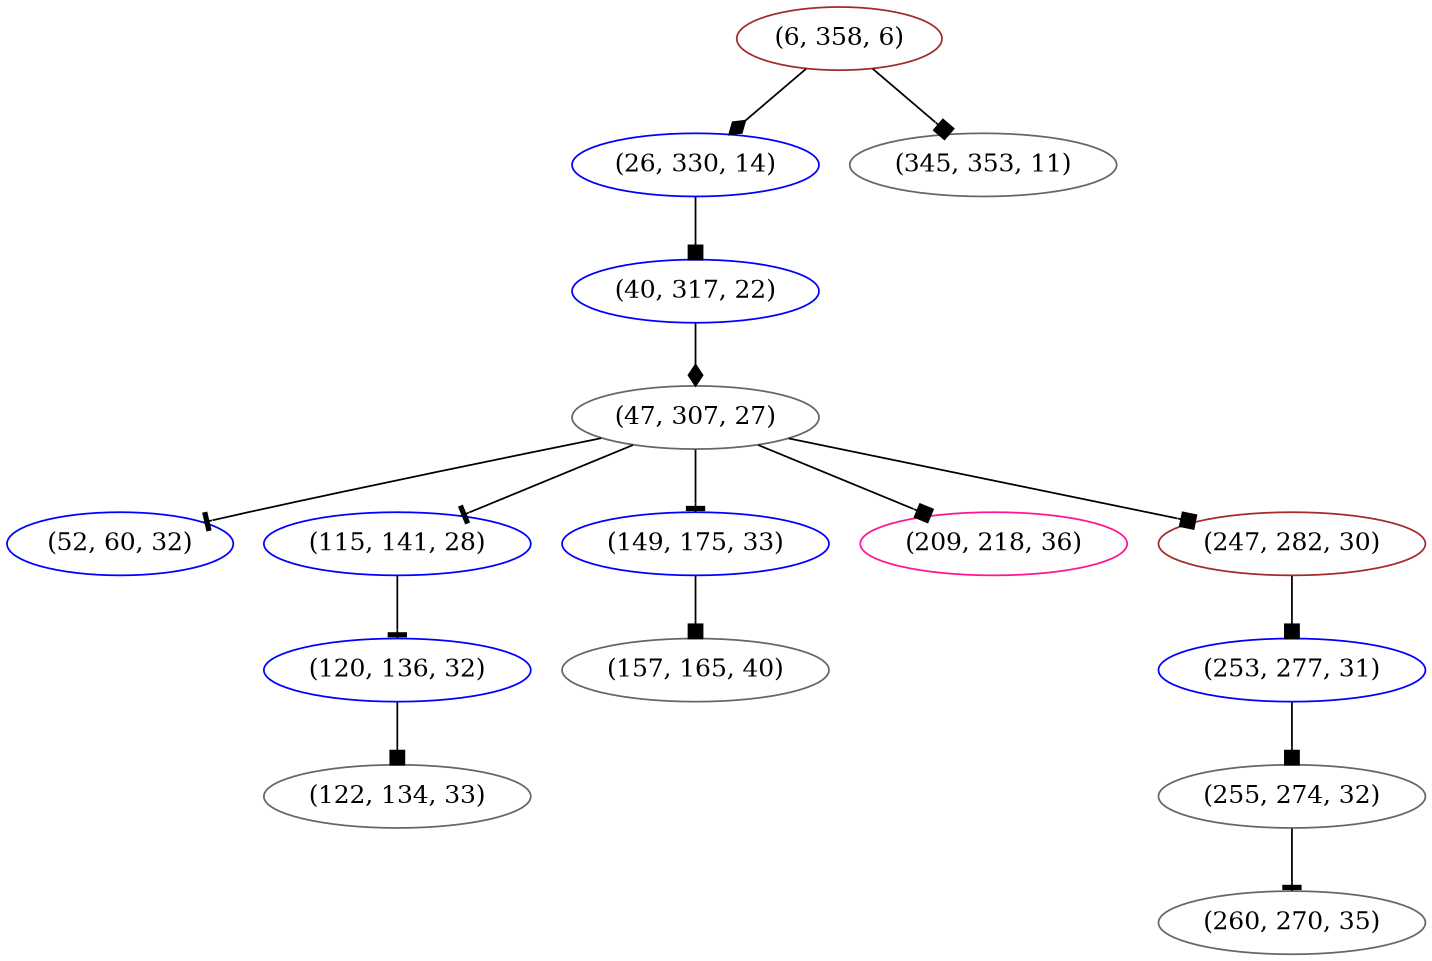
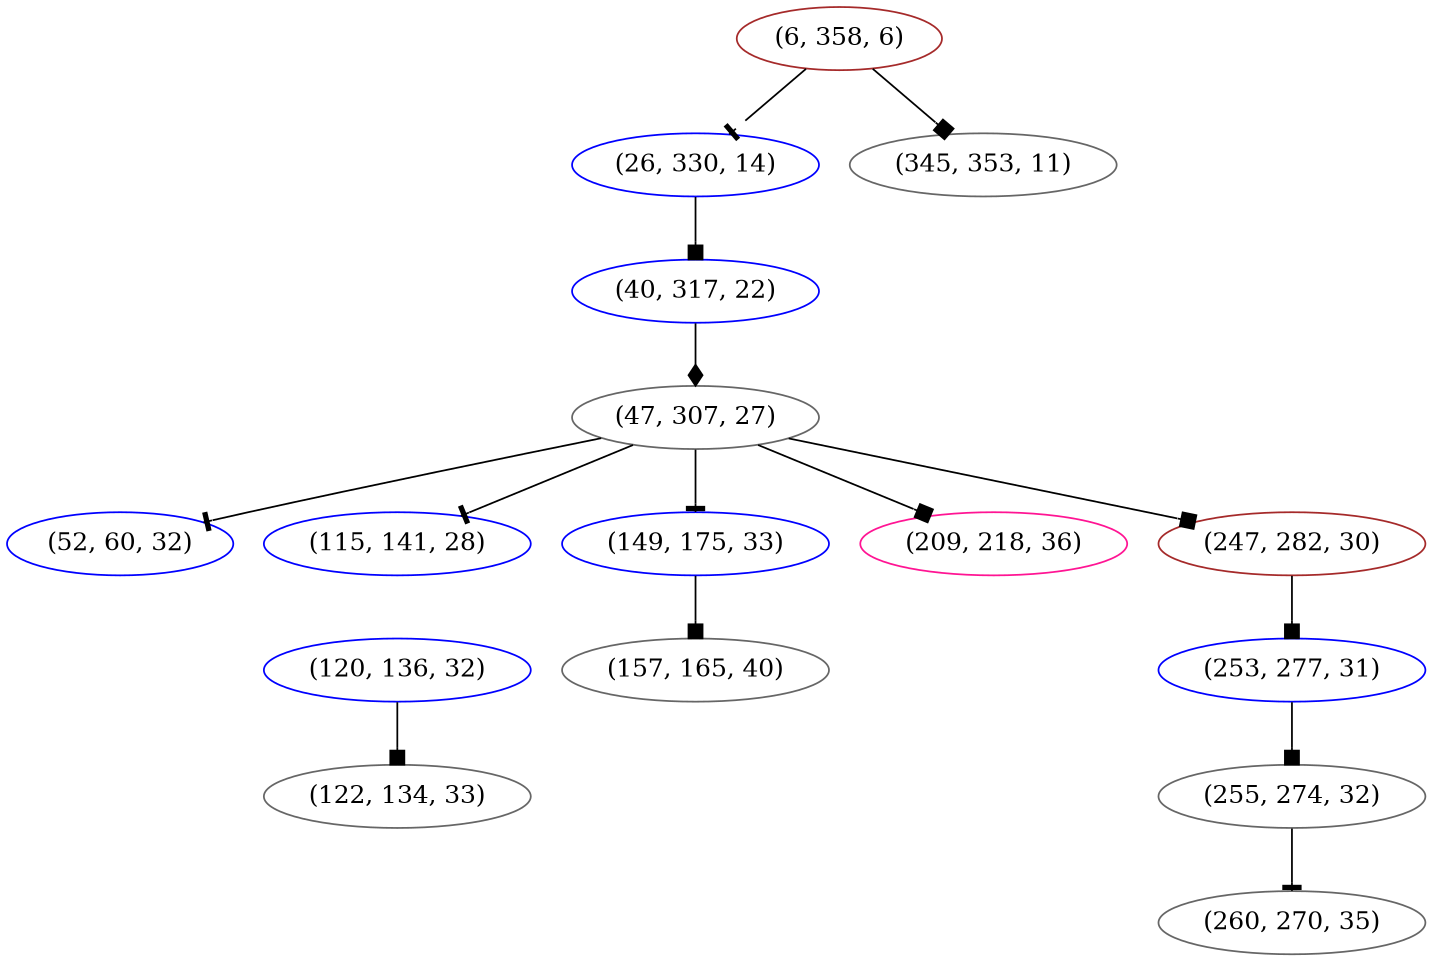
(776, 95) -> (776, 95)
(397, 603) -> none
